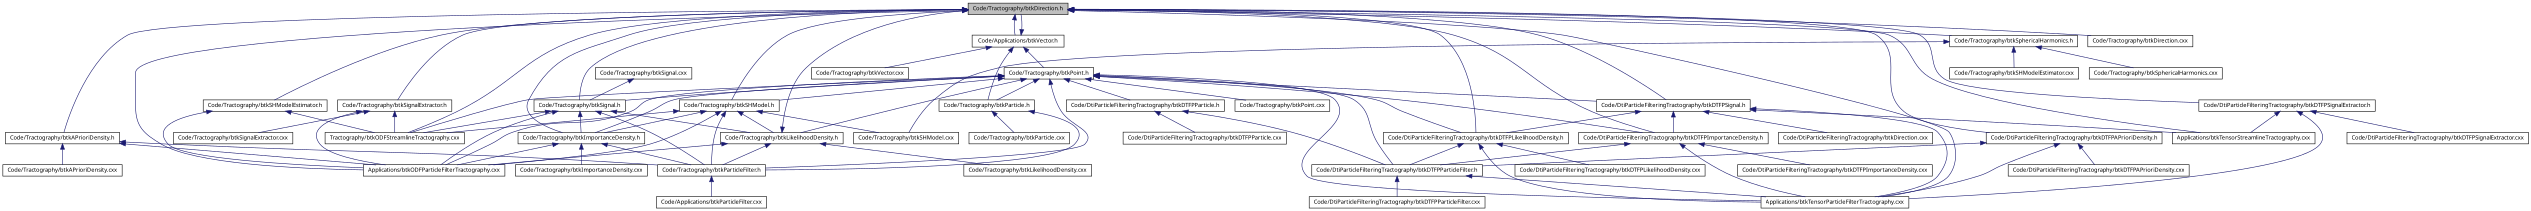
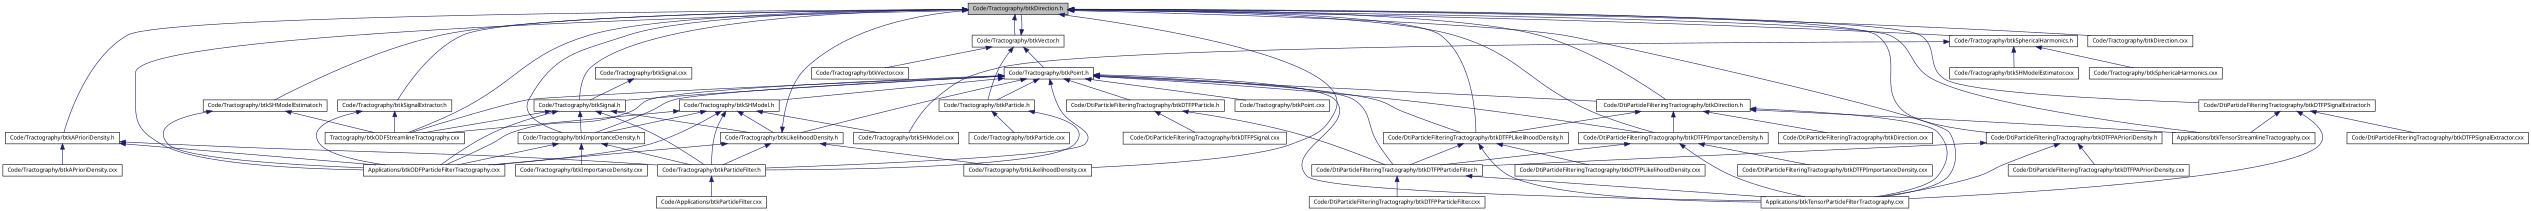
(831, 23) -> (1321, 81)
(1018, 41) -> (1018, 41)
(1673, 106) -> (1673, 106)
(233, 138) -> none
(1205, 138) -> (1205, 138)
